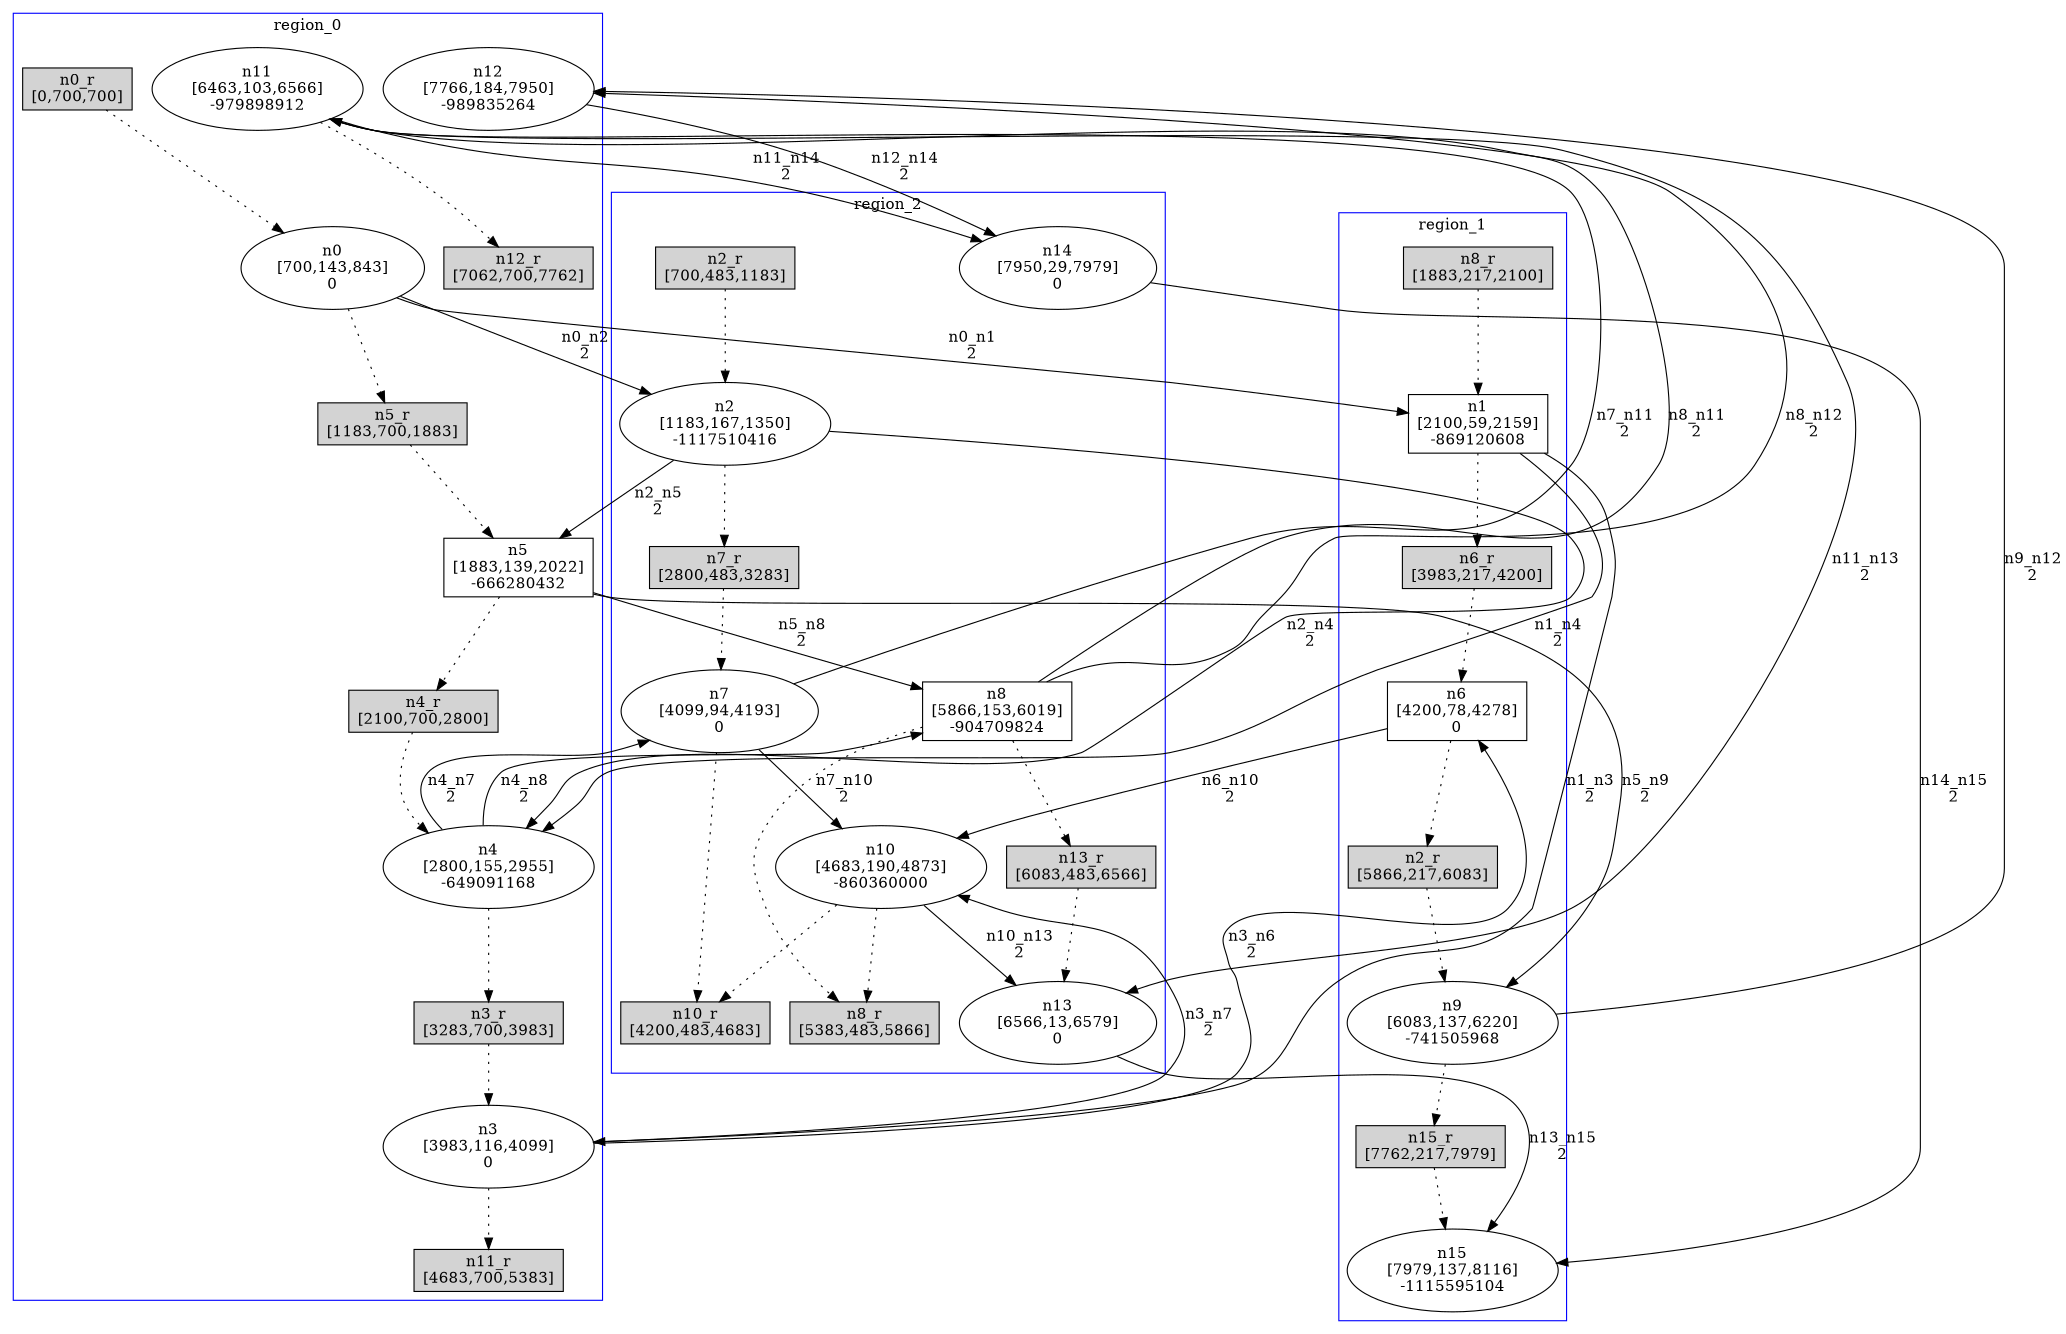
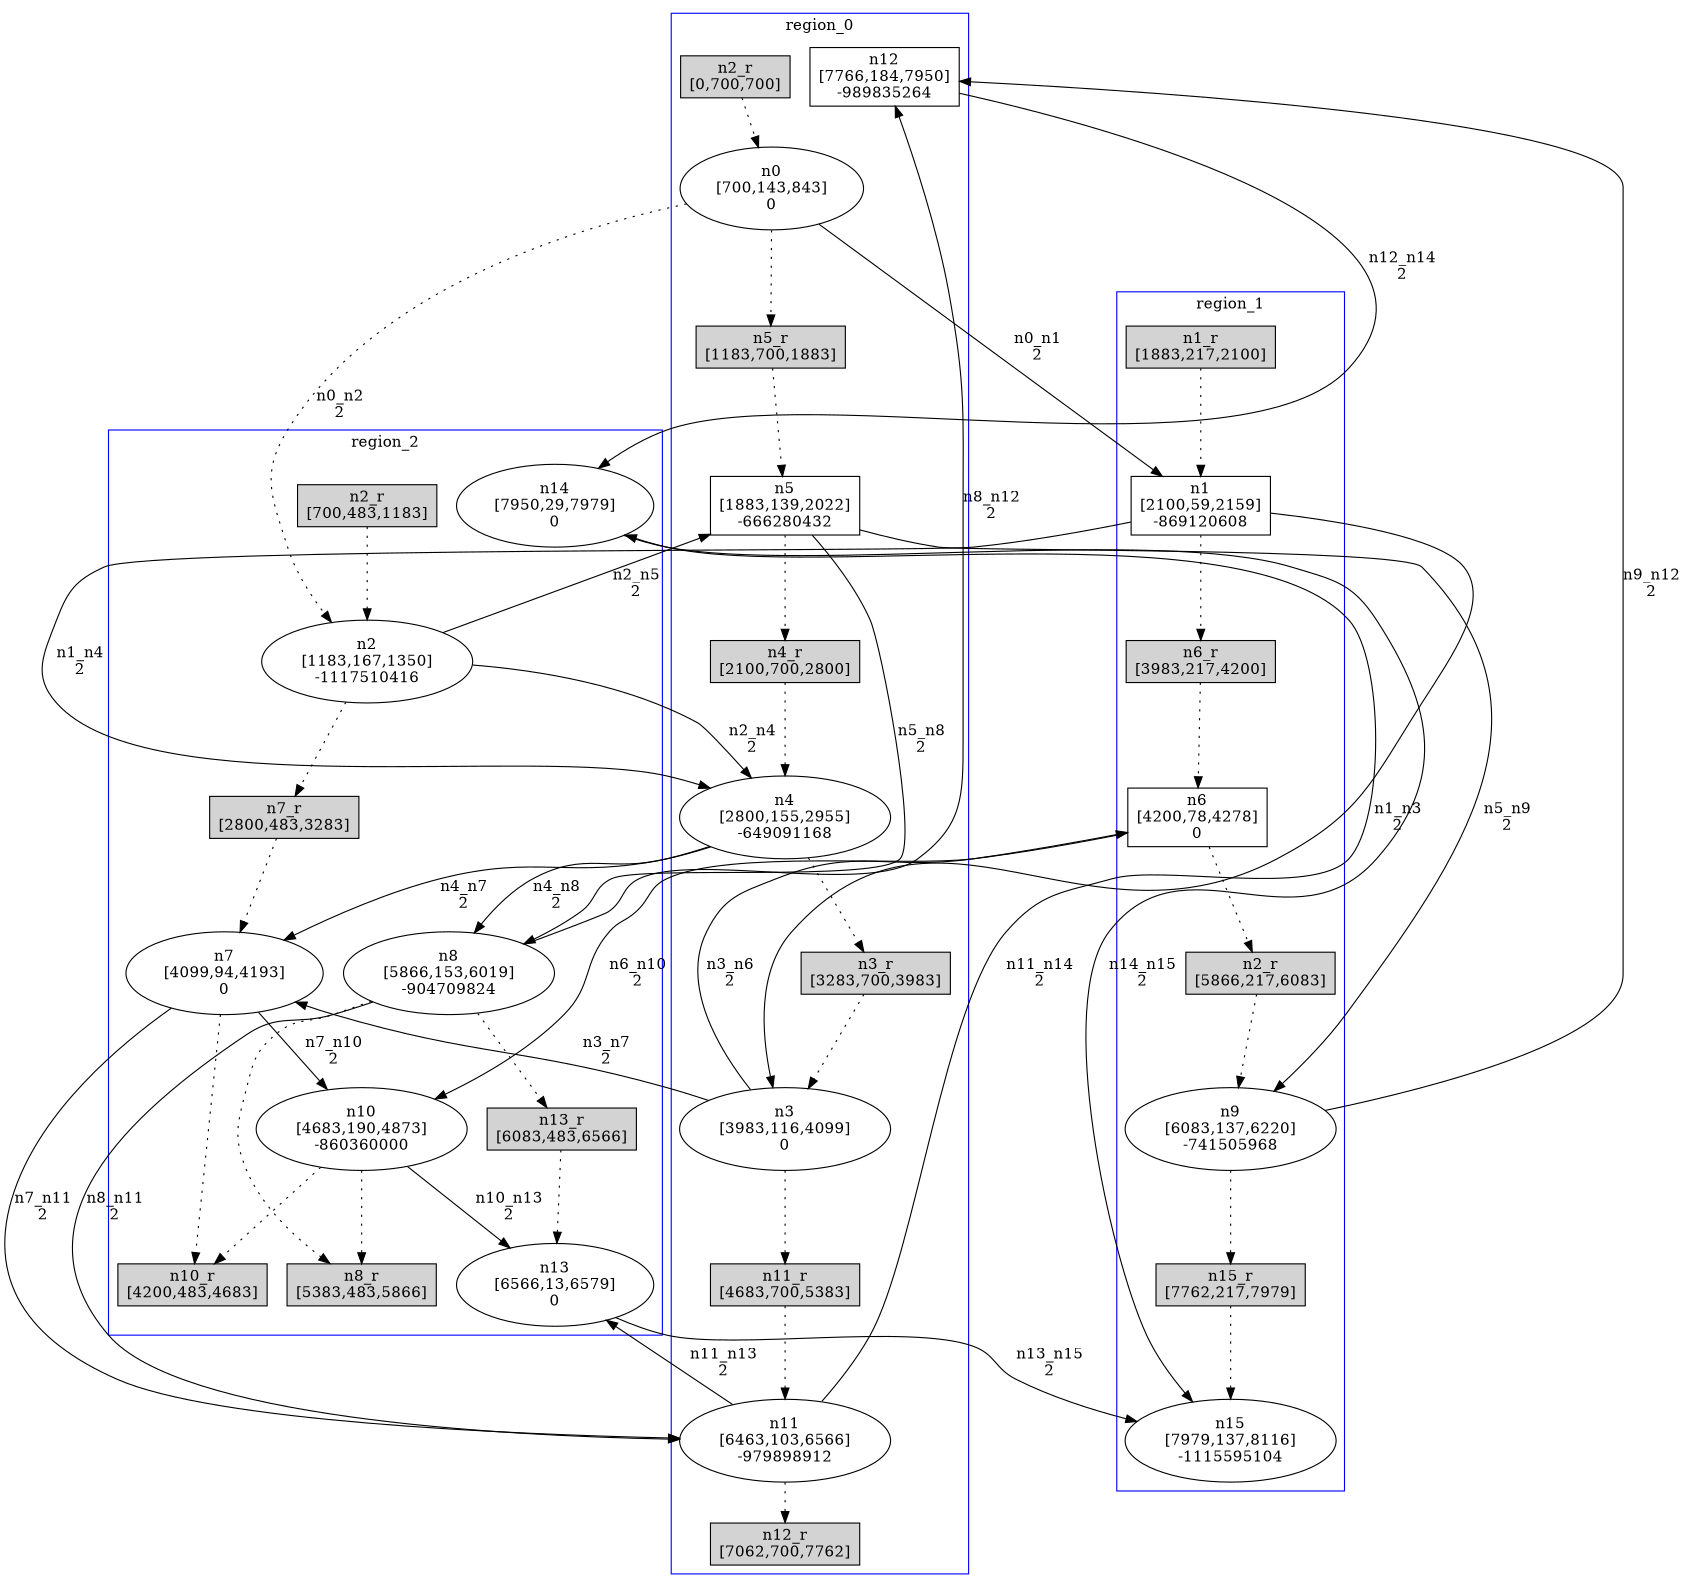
(77, 89) -> (735, 77)
(489, 89) -> (885, 77)
(1478, 268) -> (1201, 347)
(520, 343) -> (380, 332)
(997, 711) -> (449, 973)
(1043, 1107) -> (497, 1051)
none -> (785, 1347)
